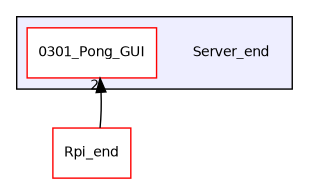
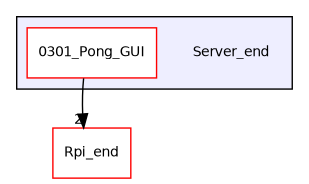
(101, 110) -> (83, 98)
